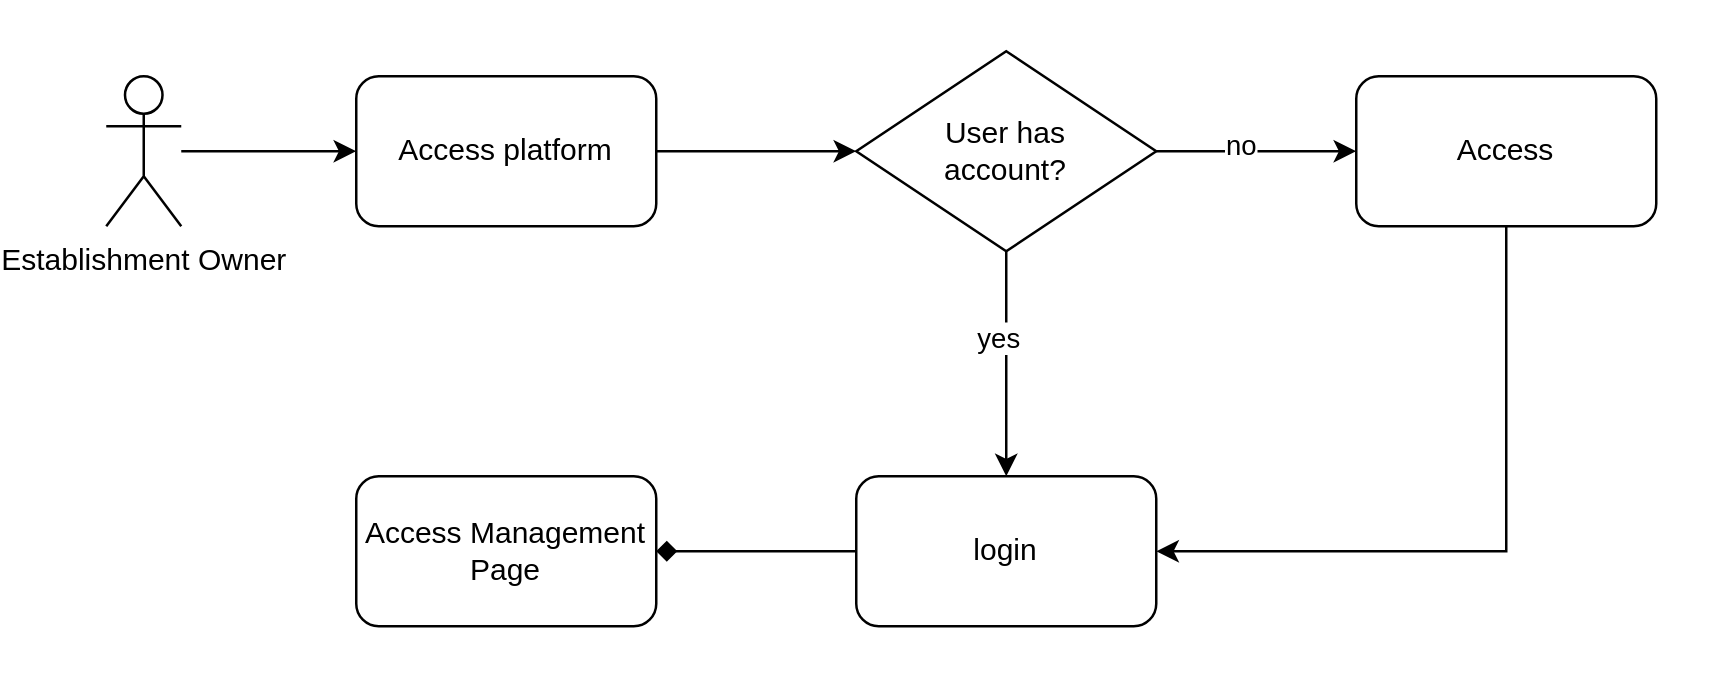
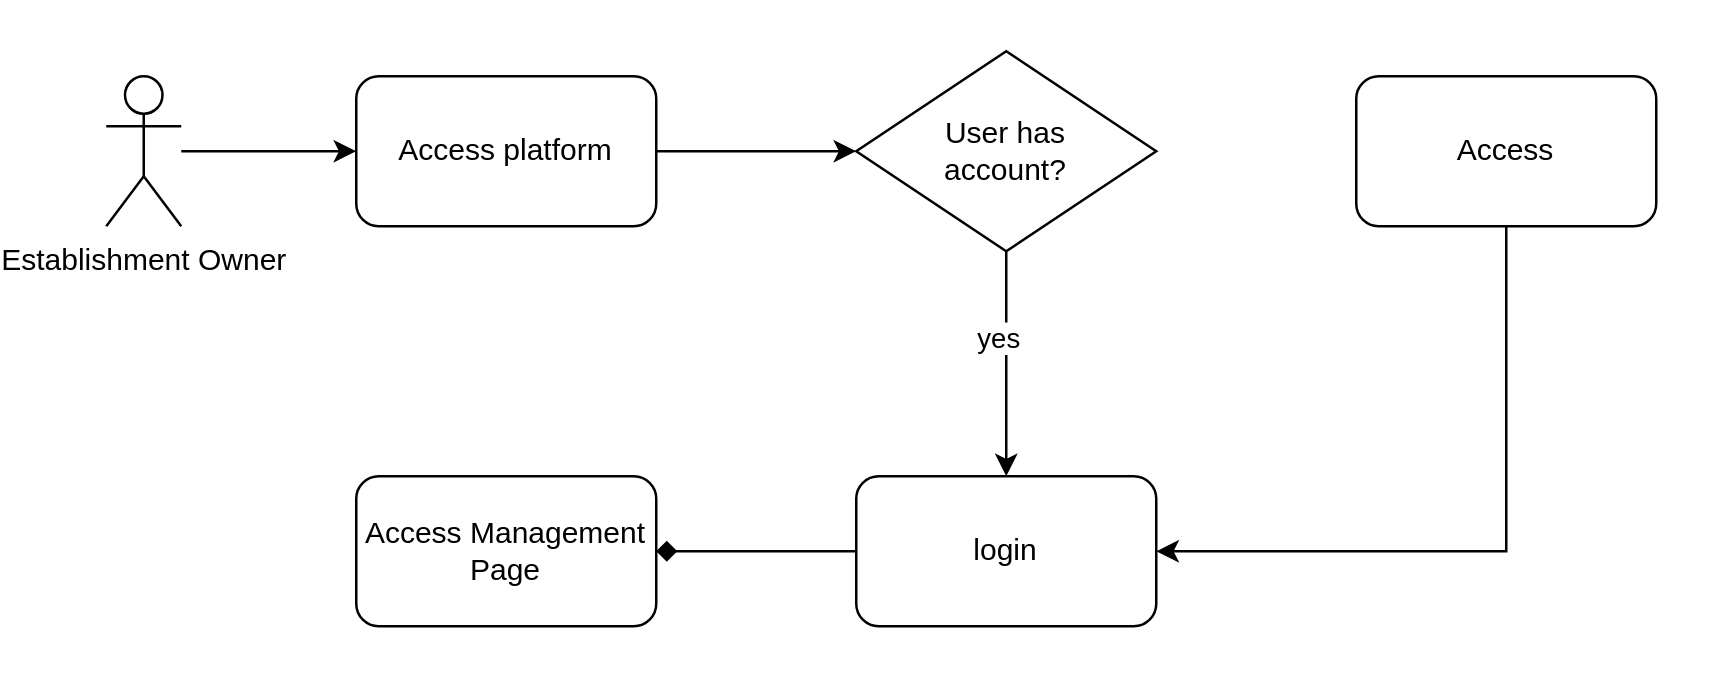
(1248, 151) -> none
